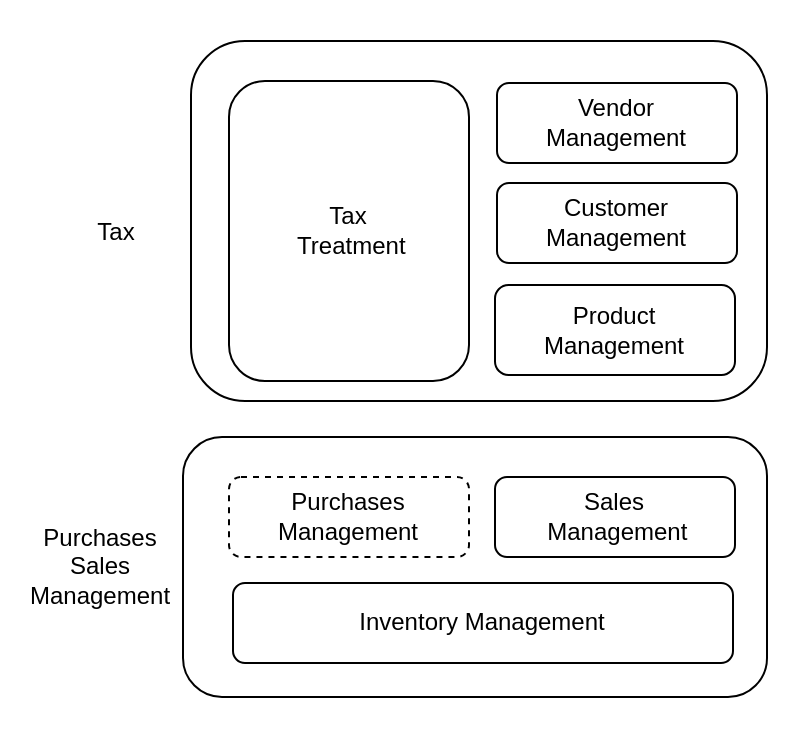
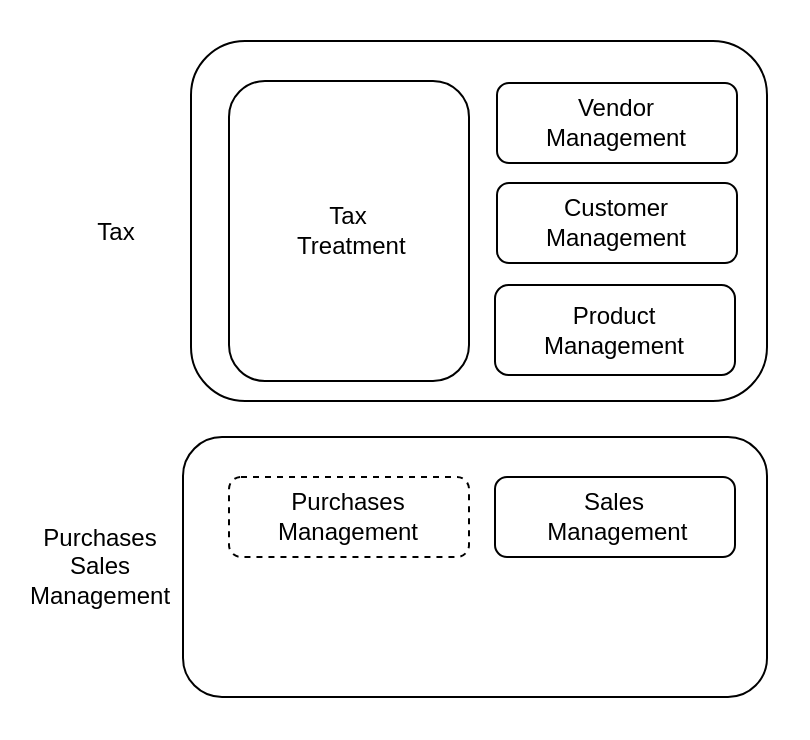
(483, 623) -> none
